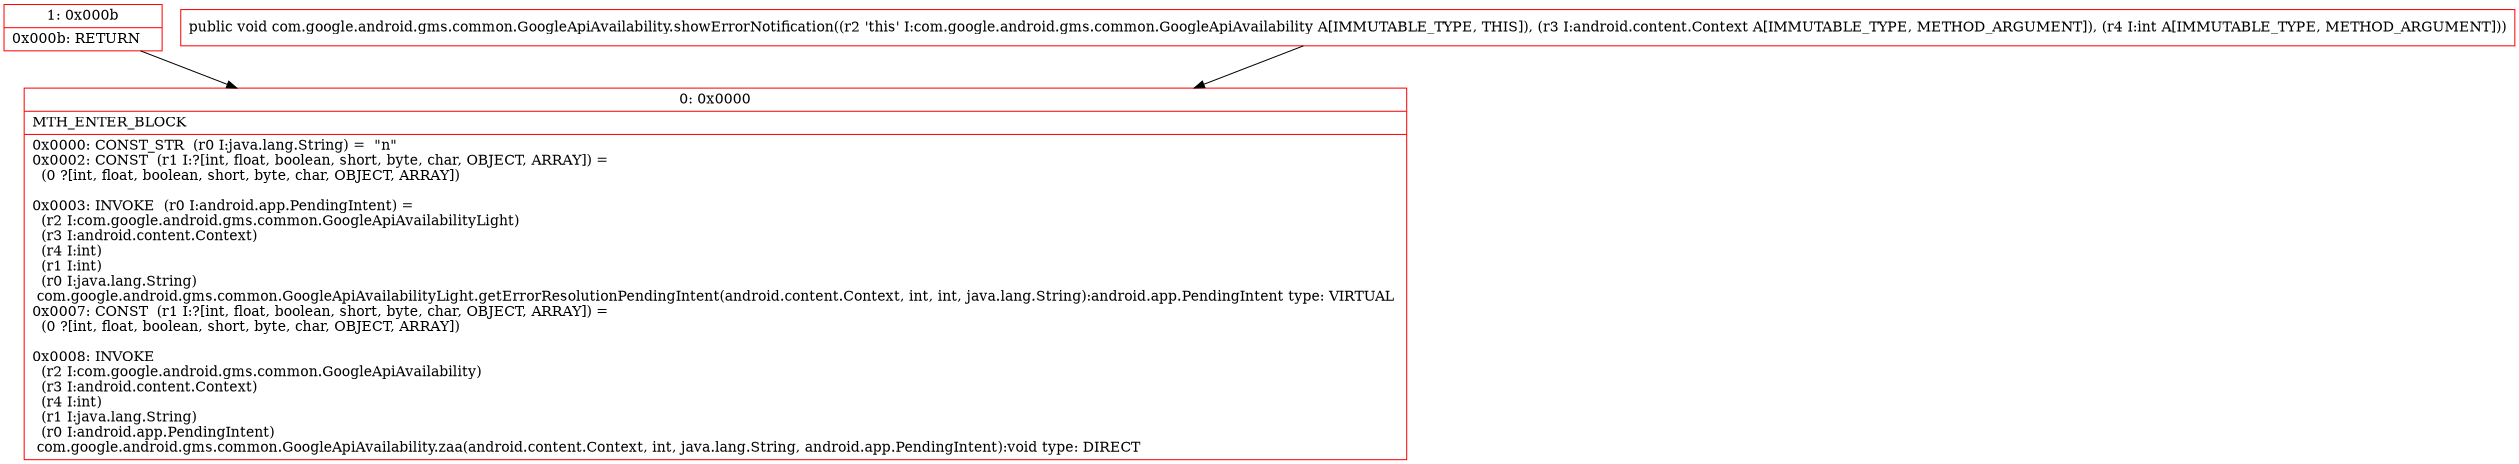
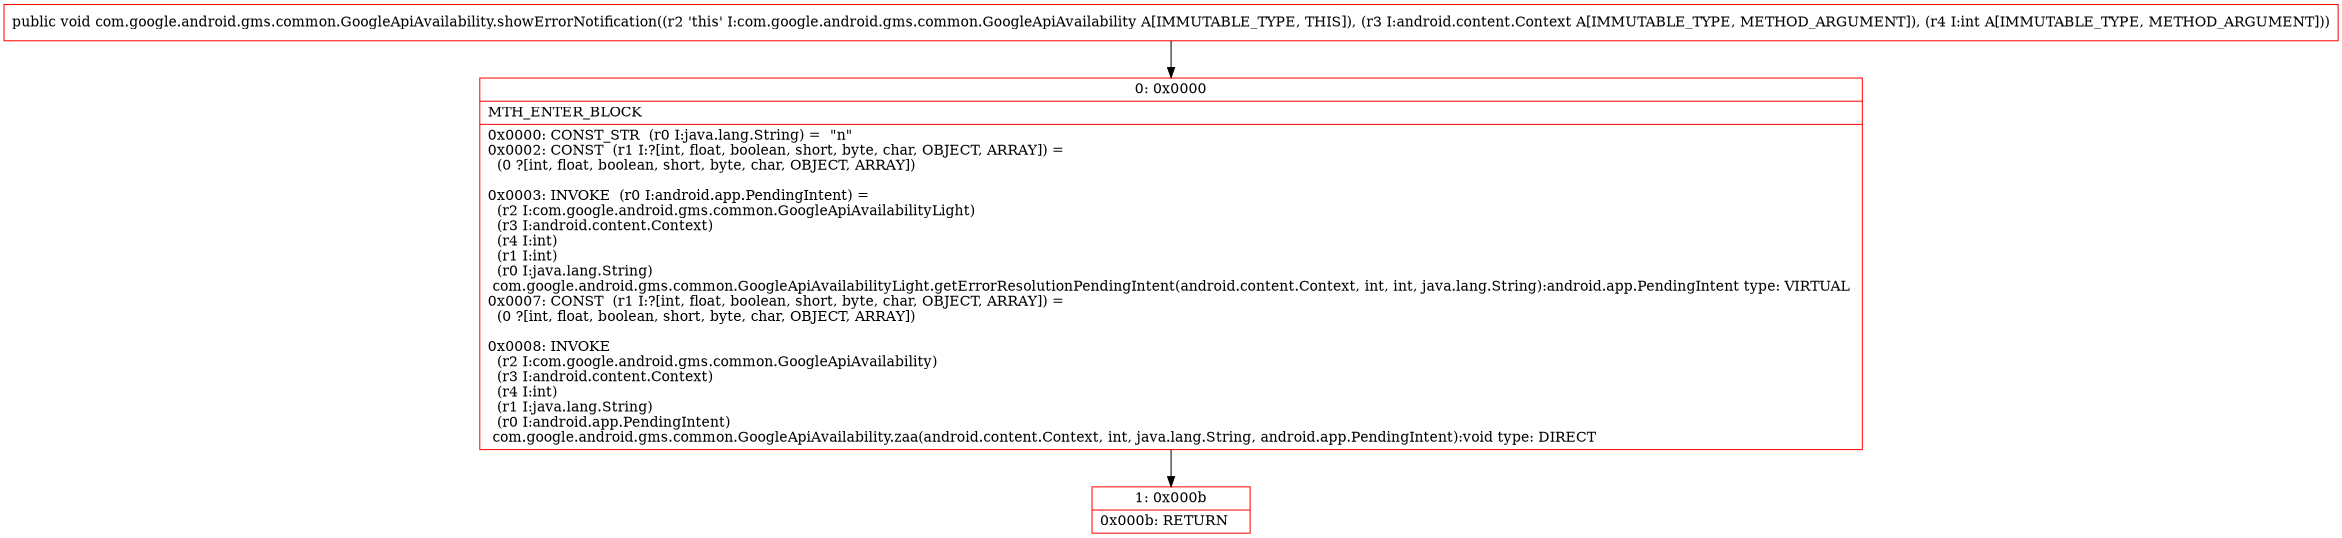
(184, 68) -> (1171, 463)
